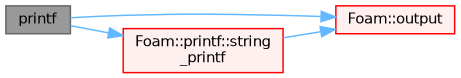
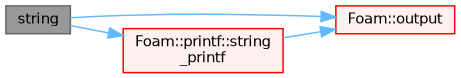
(38, 20) -> (38, 20)
